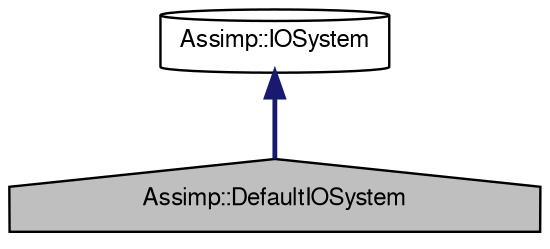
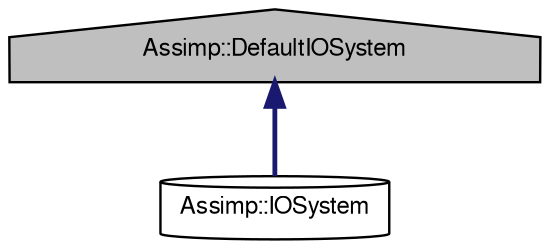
(275, 128) -> (275, 142)
